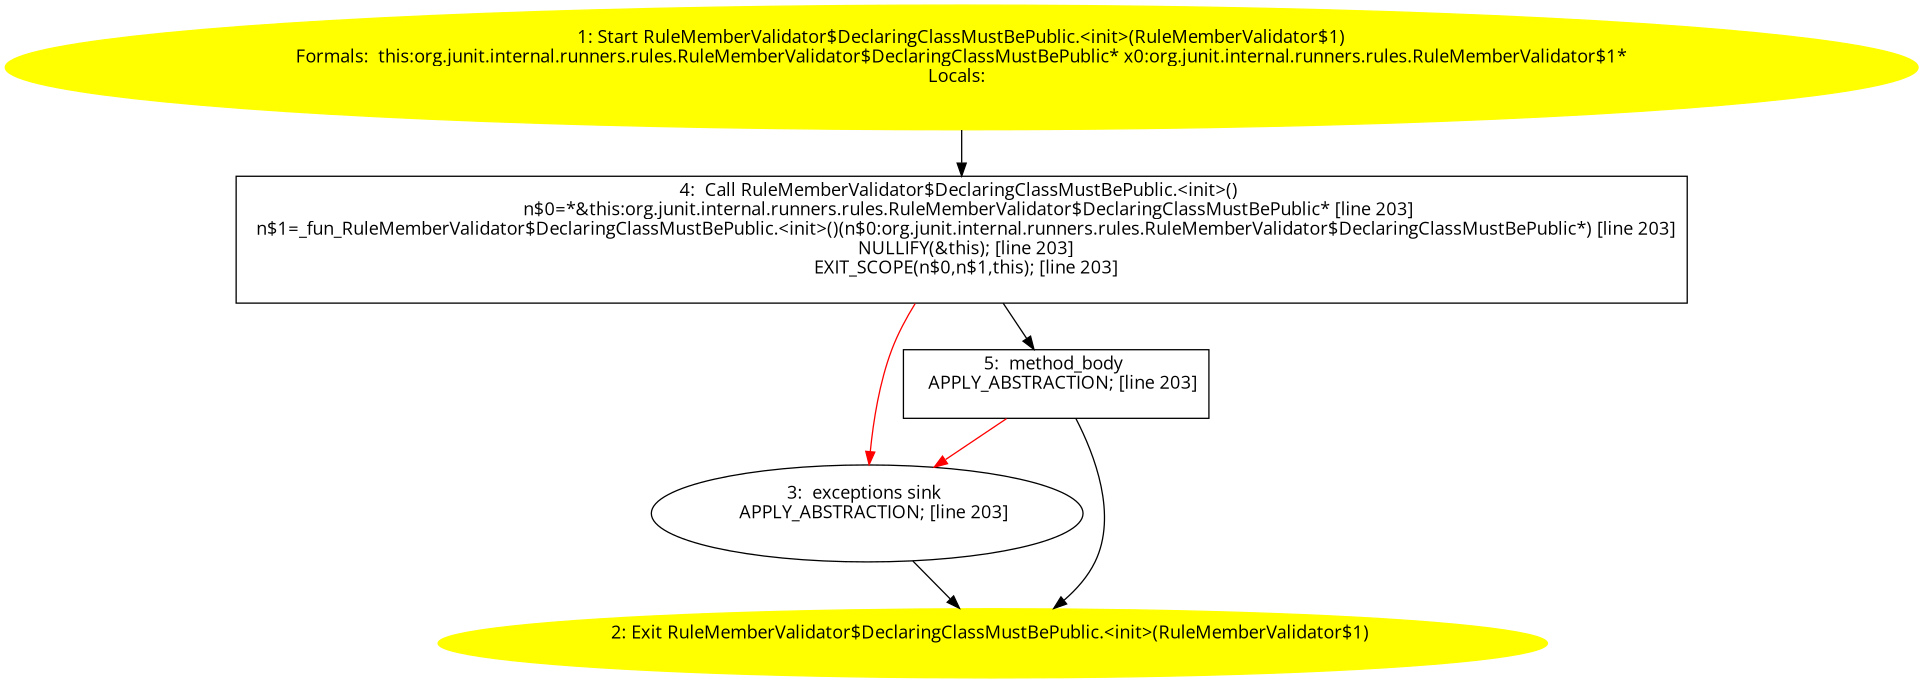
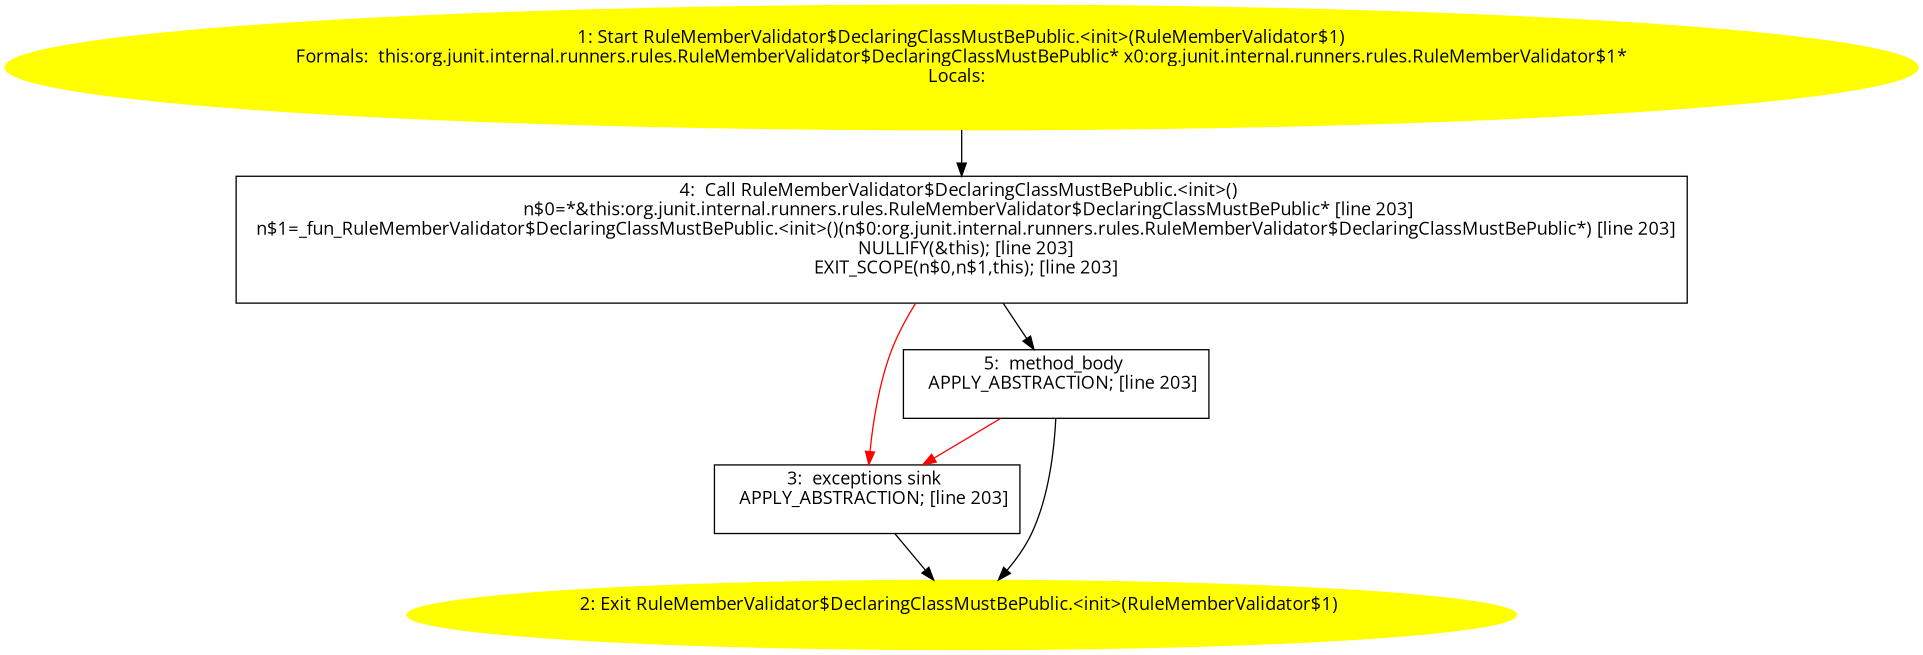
(867, 513) -> (867, 499)
